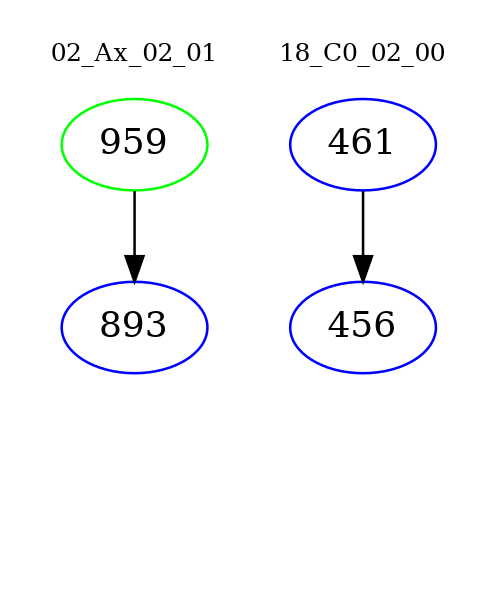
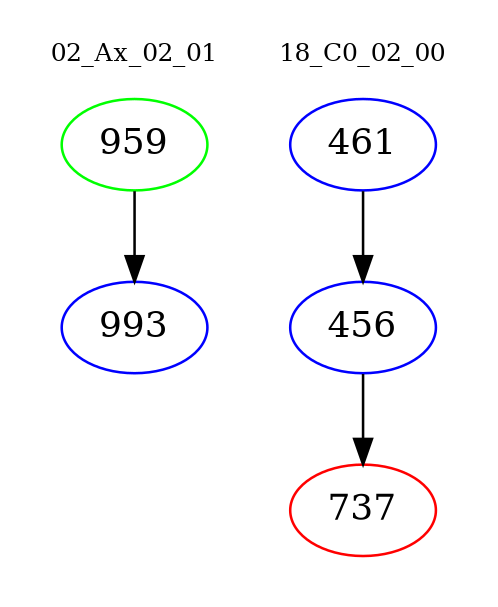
(135, 328) -> (135, 328)
none -> (363, 510)
